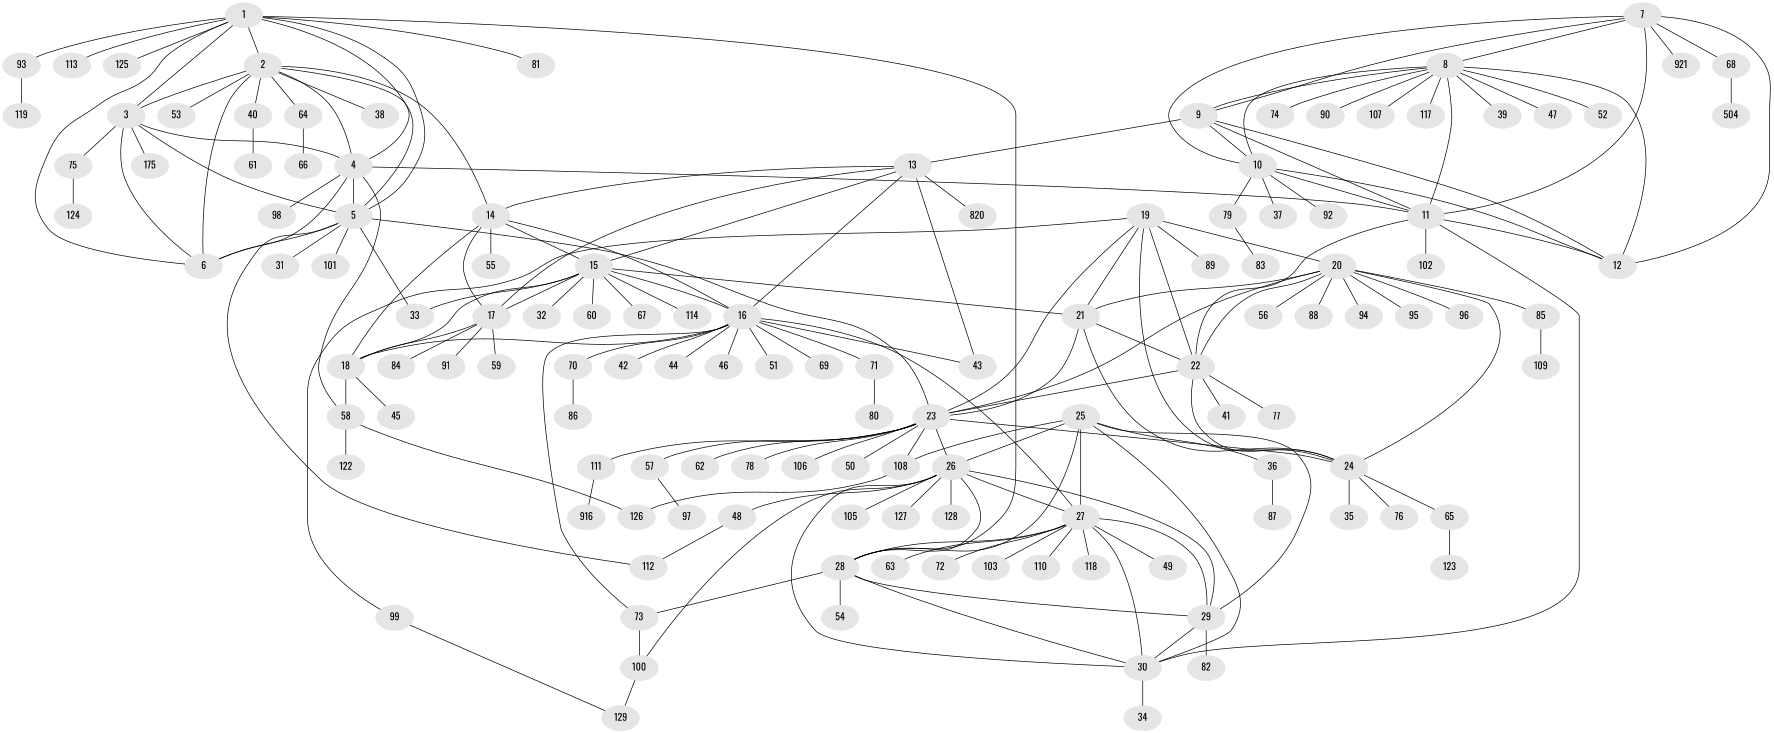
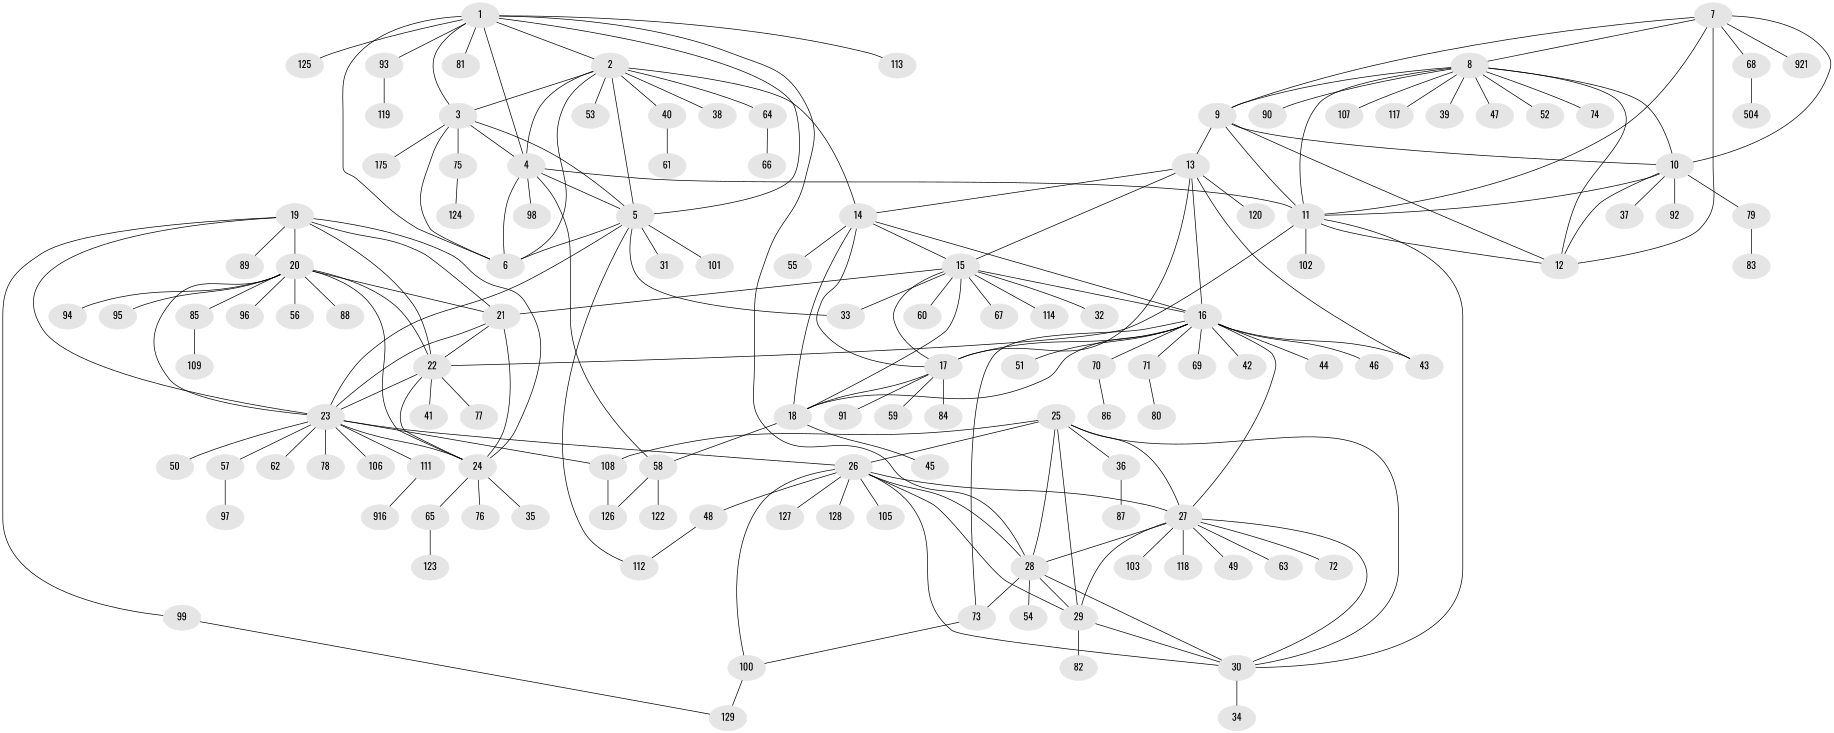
(978, 216) -> (1256, 216)
none -> (1073, 342)
(1041, 568) -> none
